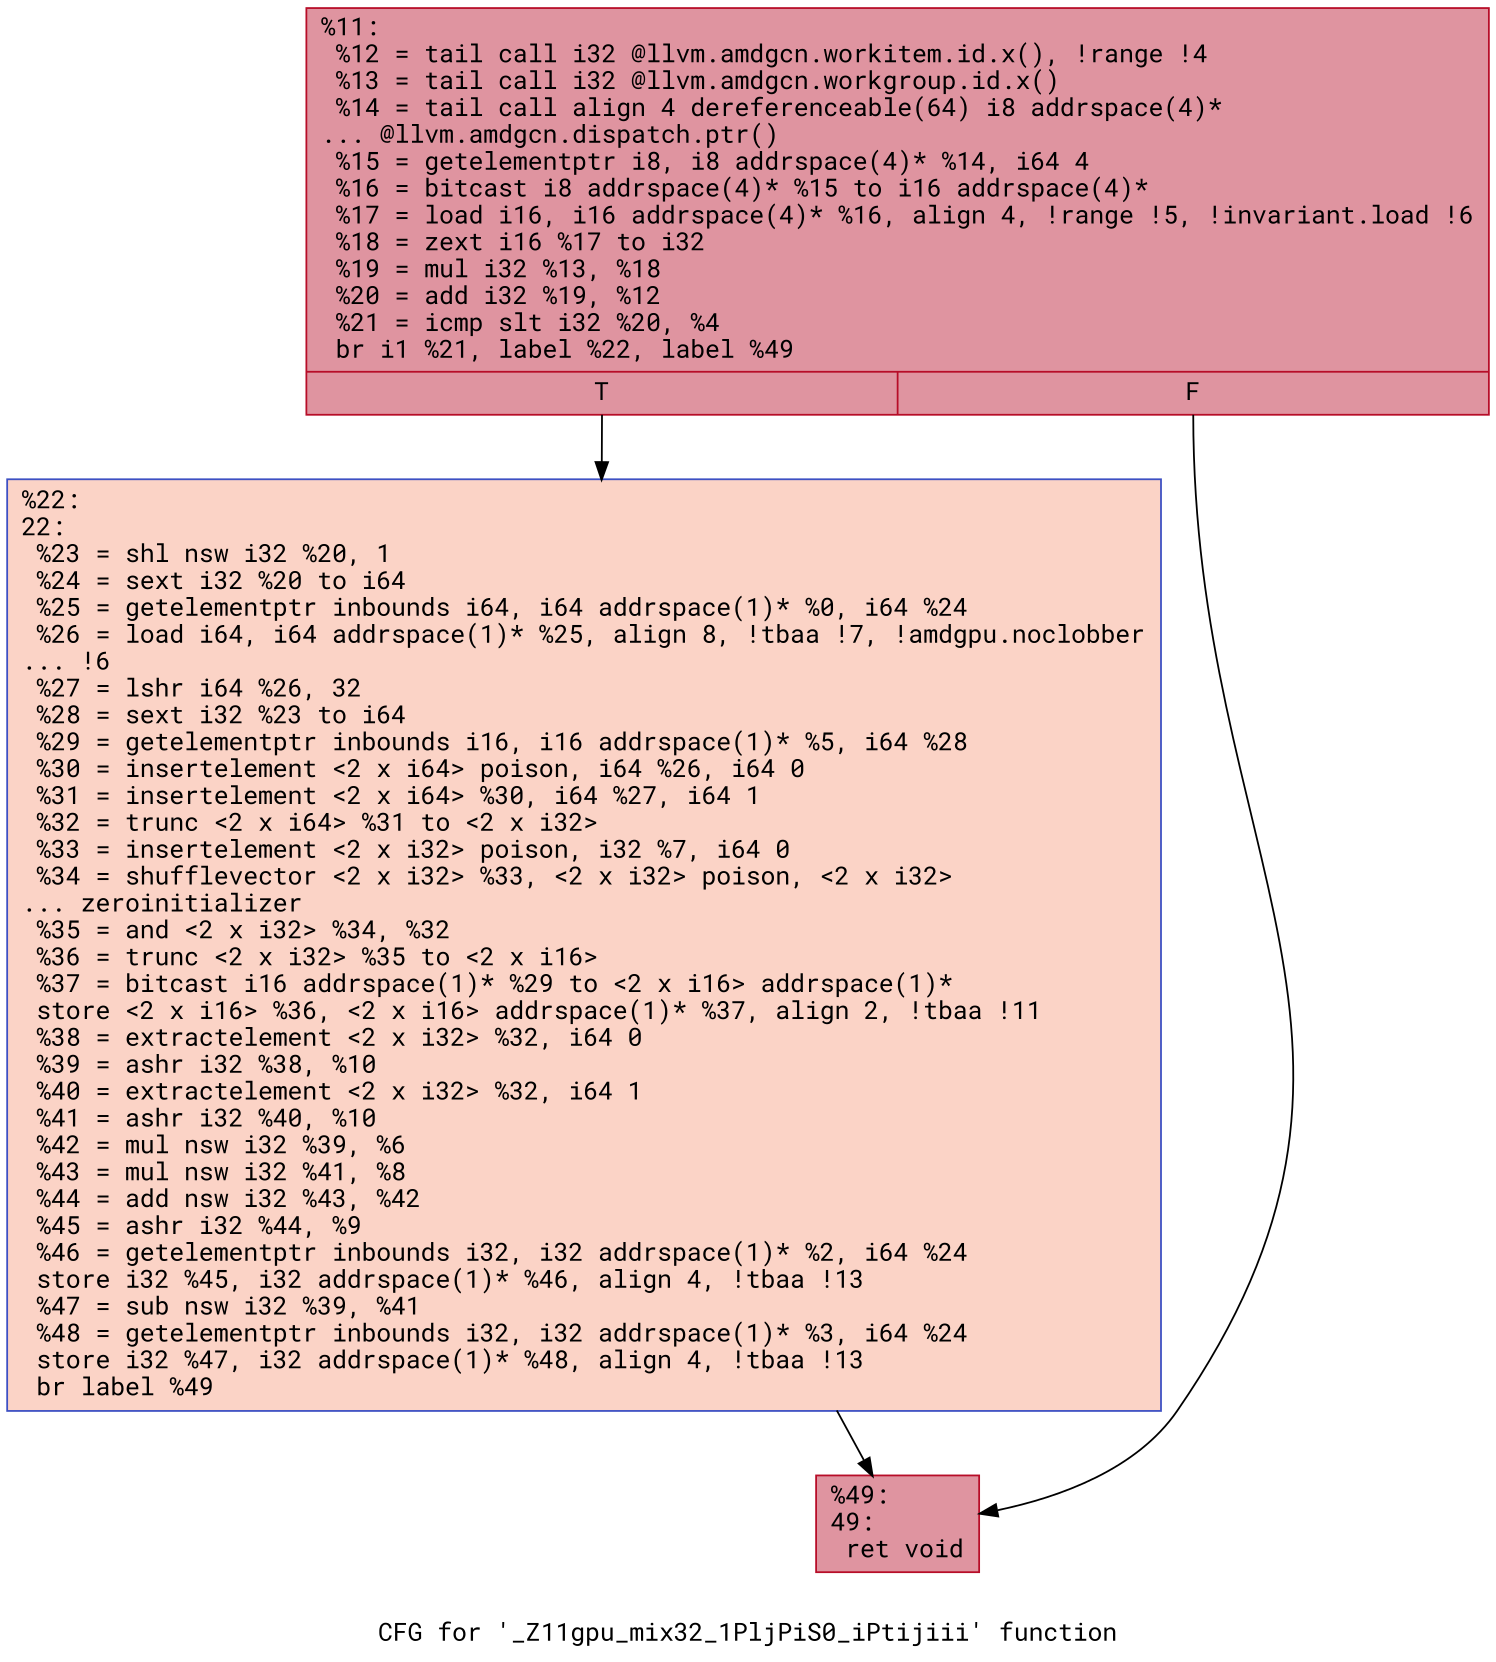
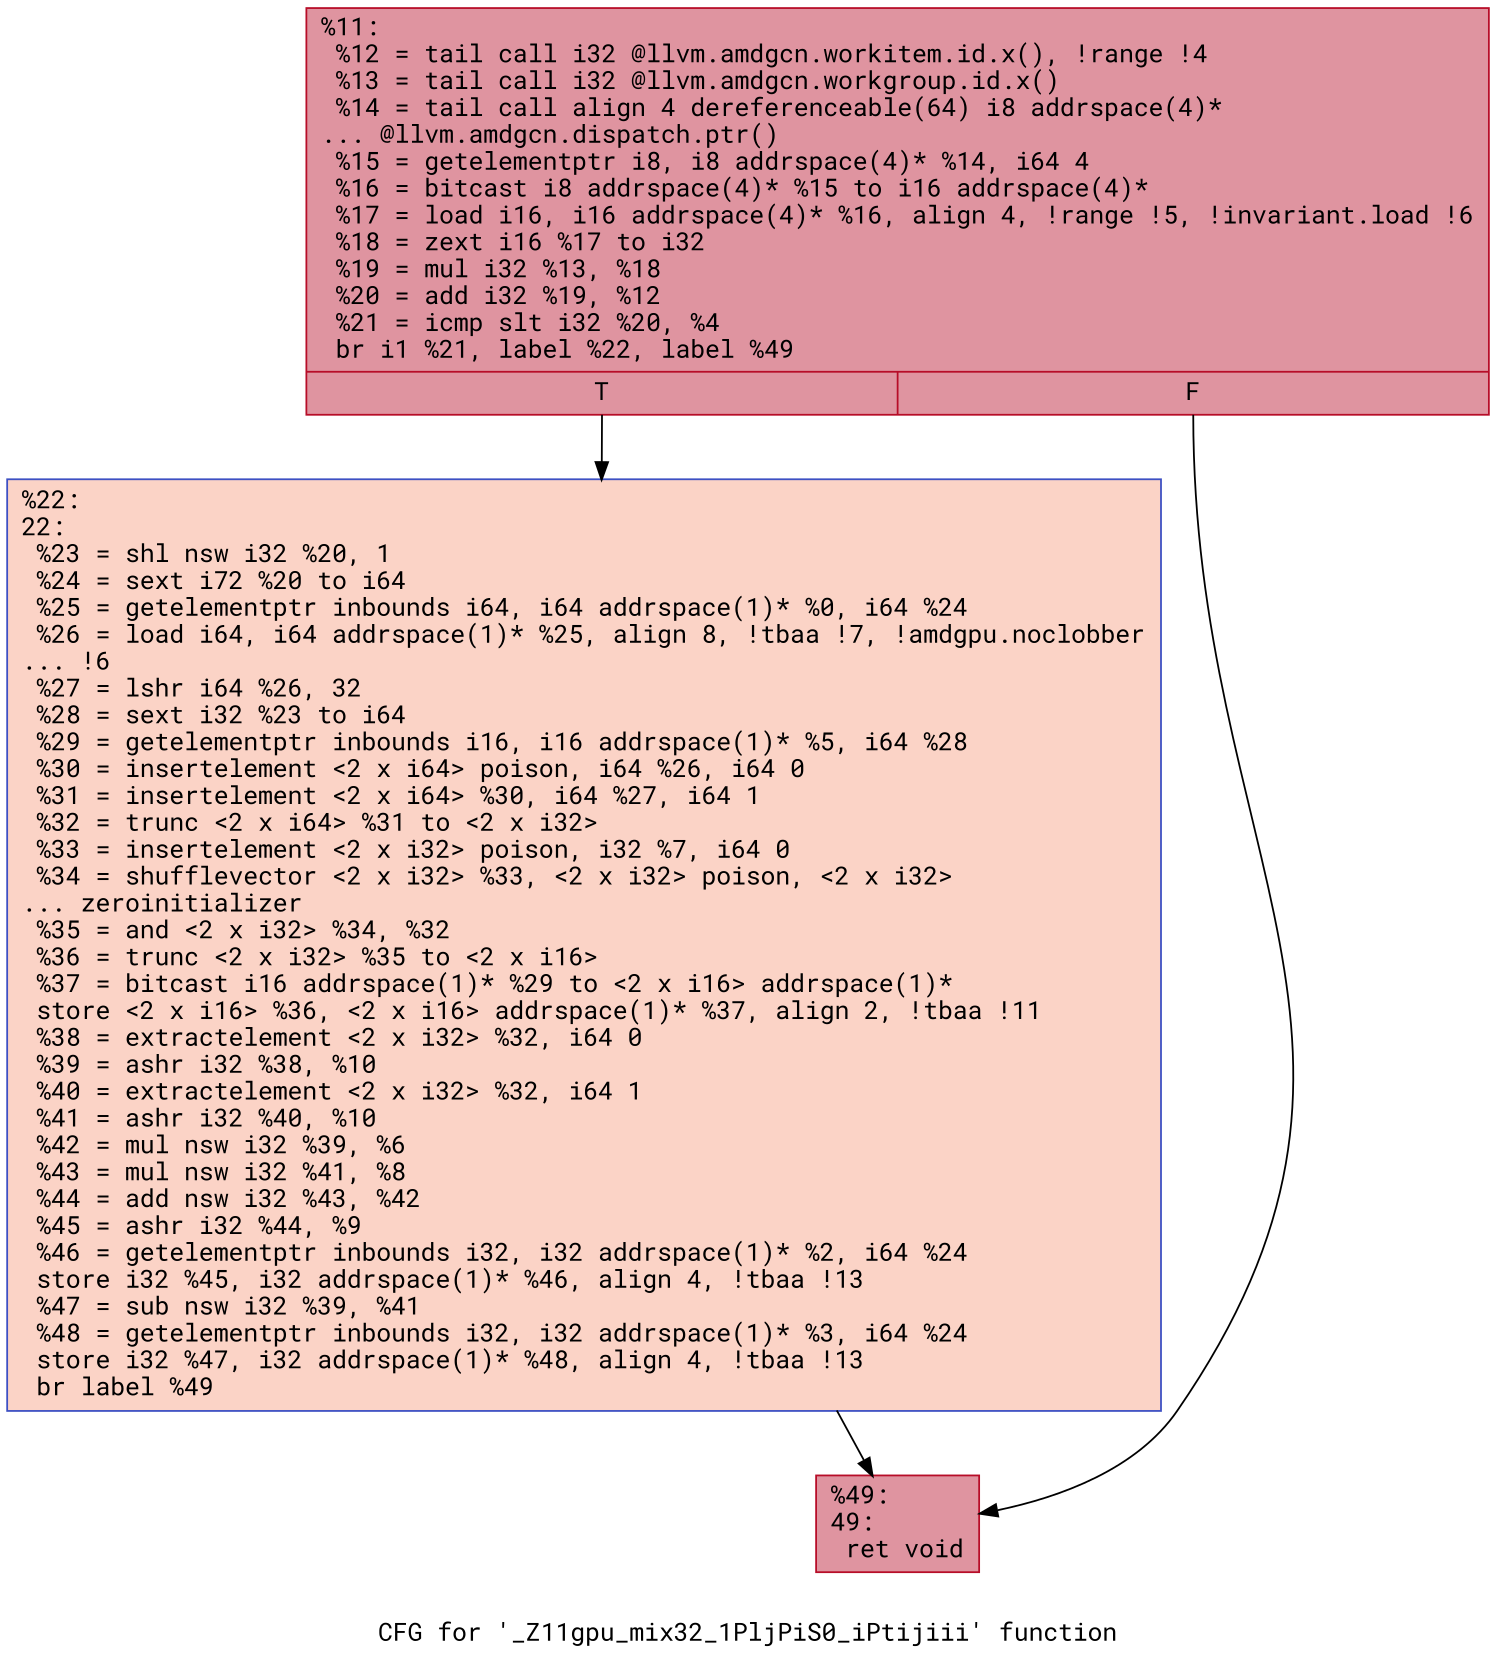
(214, 581) -> (214, 581)
